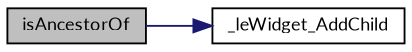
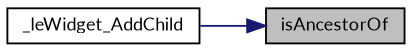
(170, 26) -> (224, 26)
